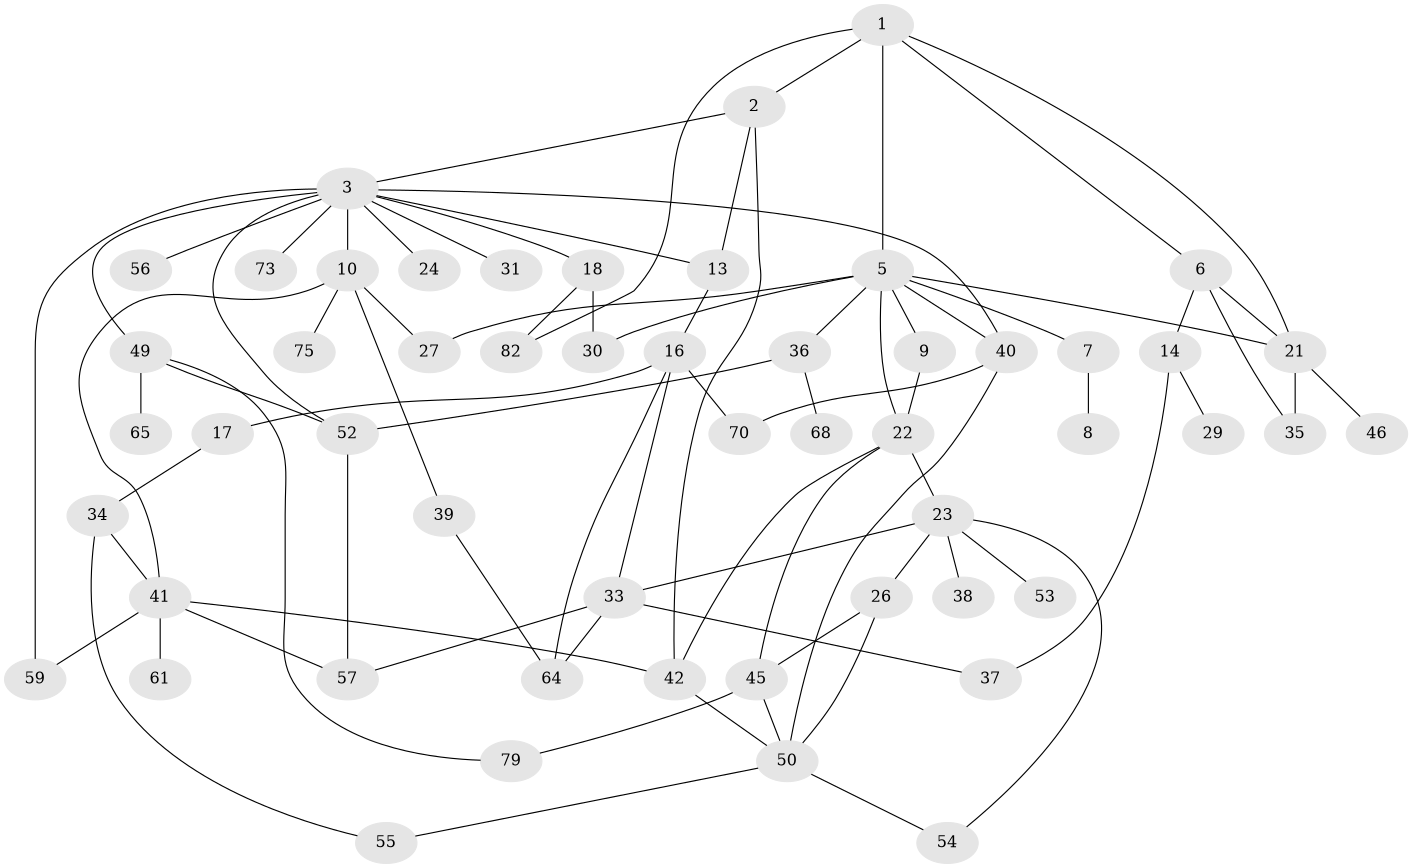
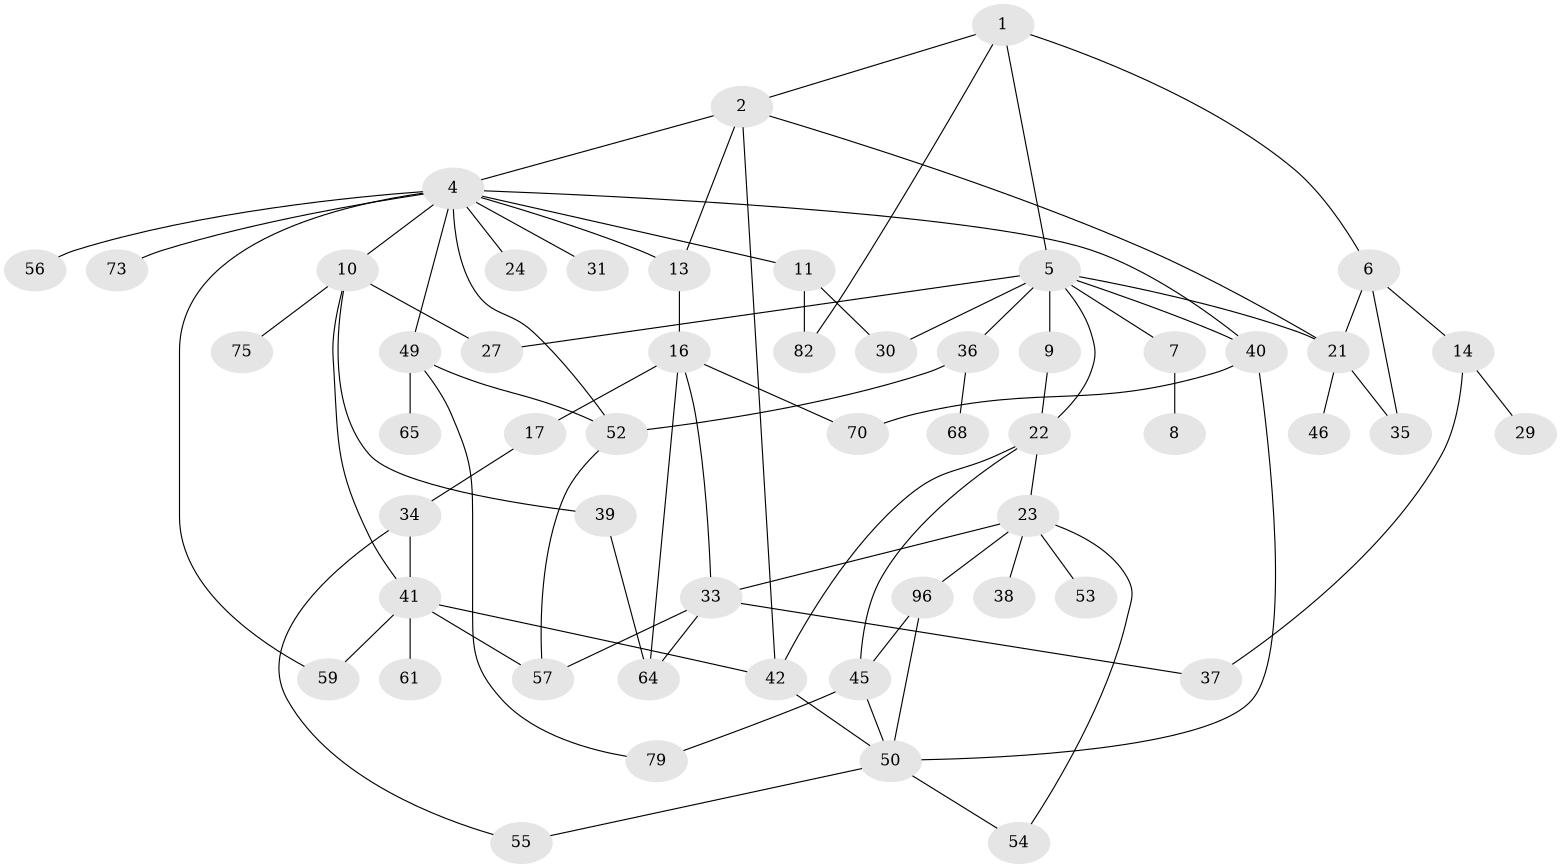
(1126, 152) -> (1050, 210)
(348, 189) -> (453, 189)
(593, 270) -> (804, 270)
(882, 598) -> (923, 598)
